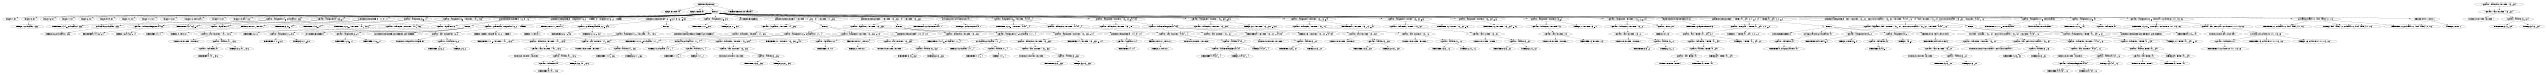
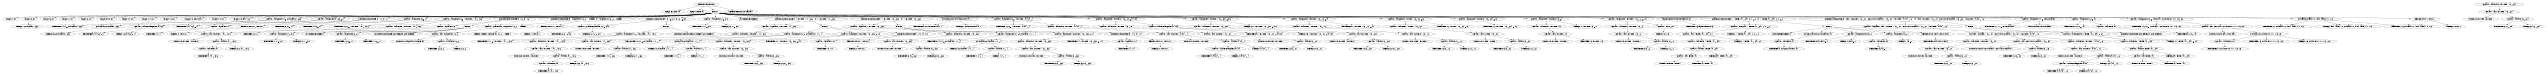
(643, 41) -> (643, 41)
(1848, 41) -> (1848, 41)
